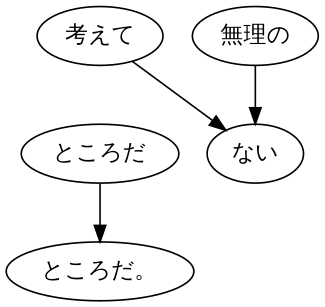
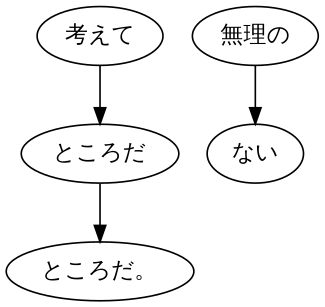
(172, 91) -> (100, 87)
